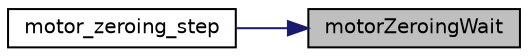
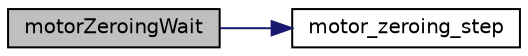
(262, 28) -> (246, 28)
